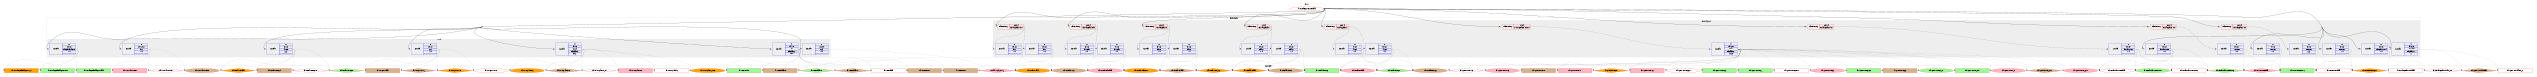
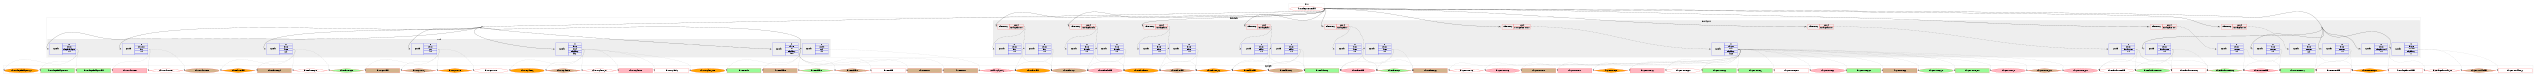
(21, 71) -> (21, 71)
(1430, 71) -> (1430, 71)
